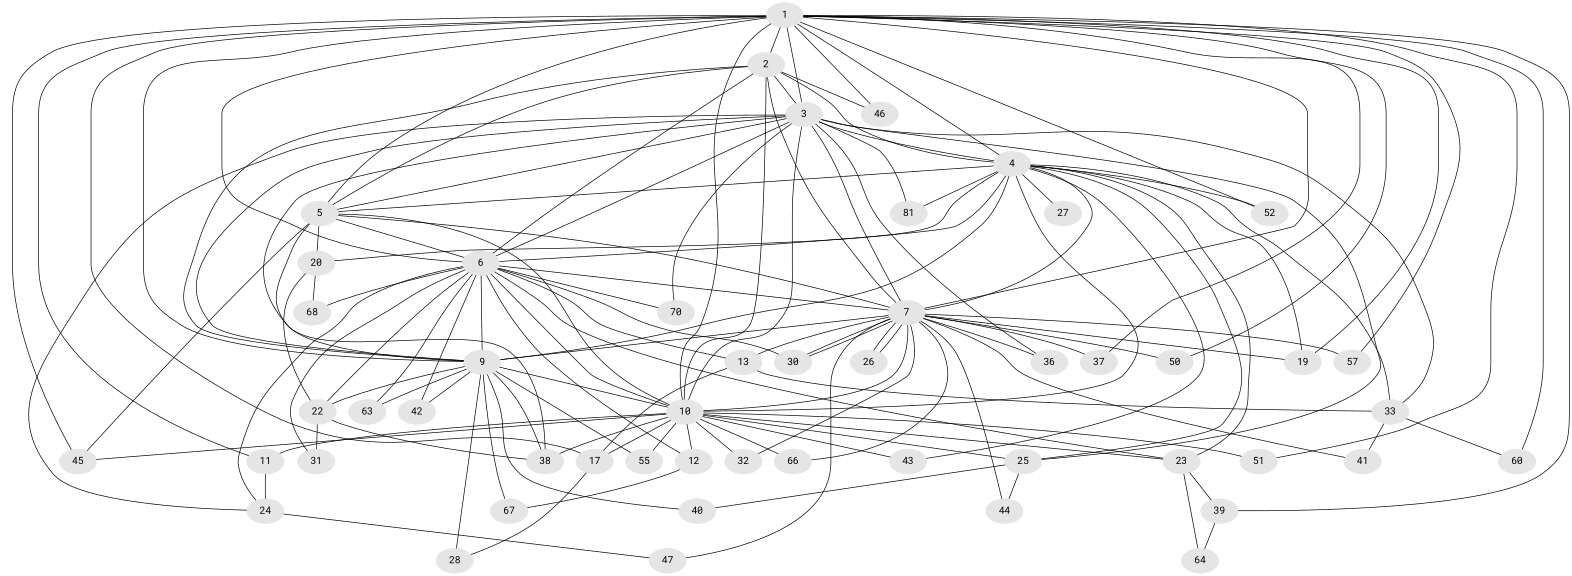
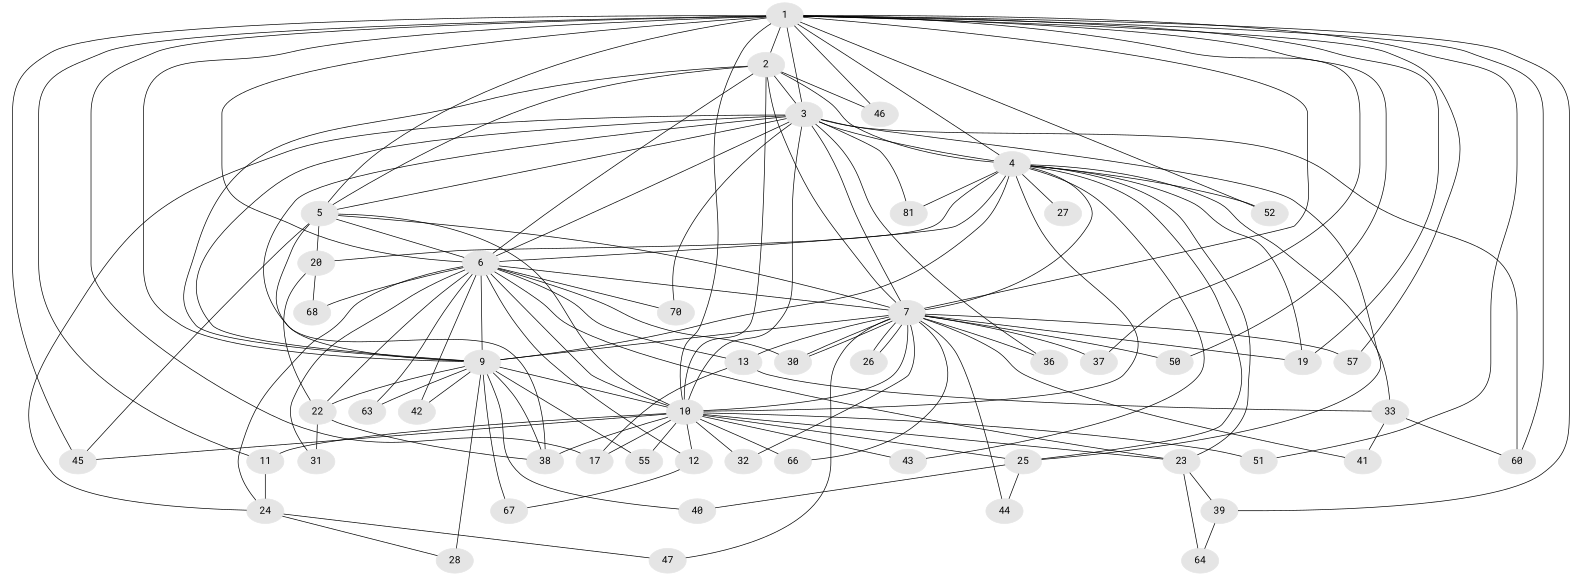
(1209, 145) -> (1269, 149)
(666, 189) -> none
(535, 523) -> (360, 536)
